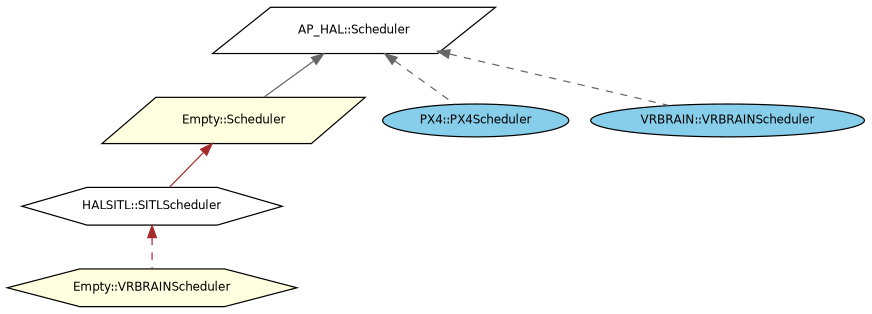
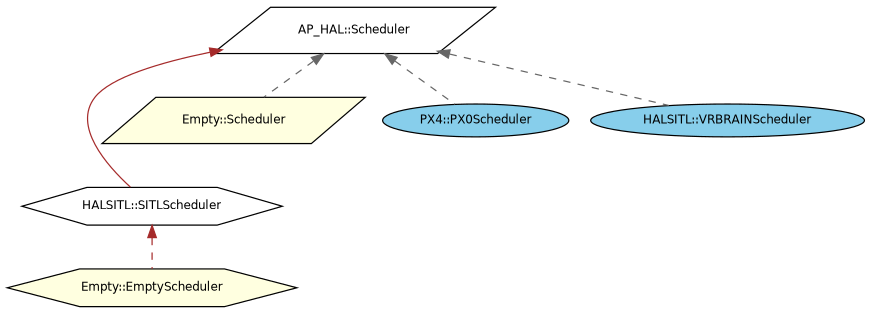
(289, 79) -> (289, 79)
(476, 120) -> (476, 120)
(728, 120) -> (728, 120)
(187, 170) -> (102, 90)
(152, 288) -> (152, 288)
